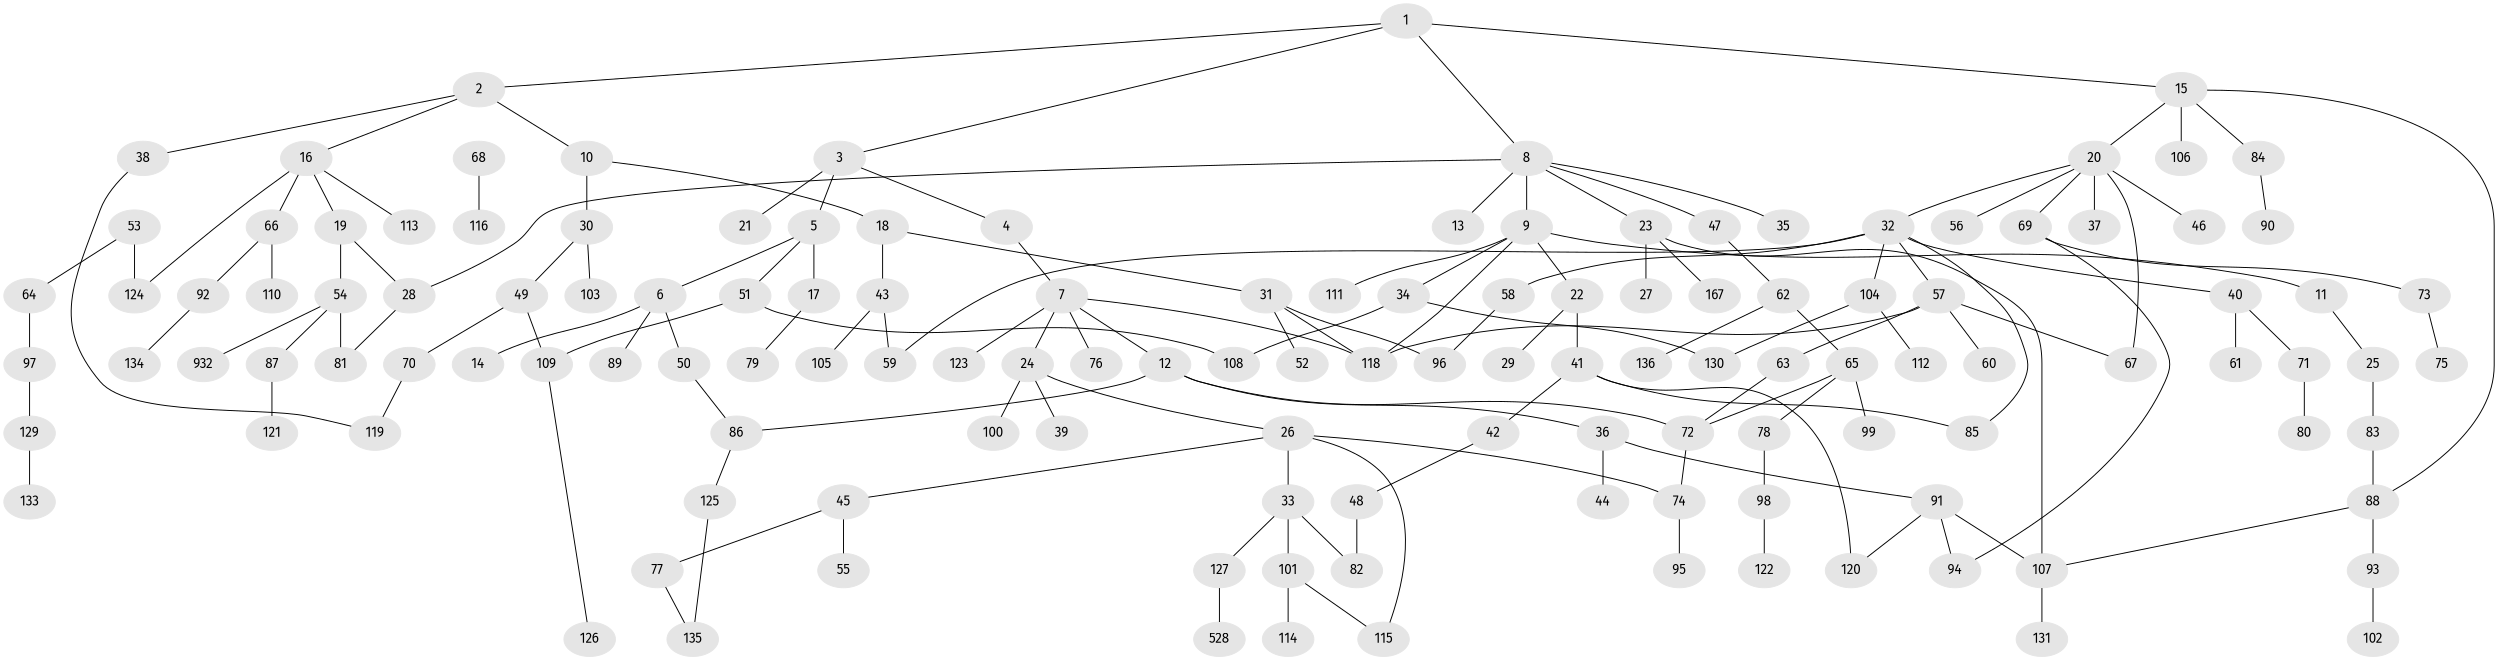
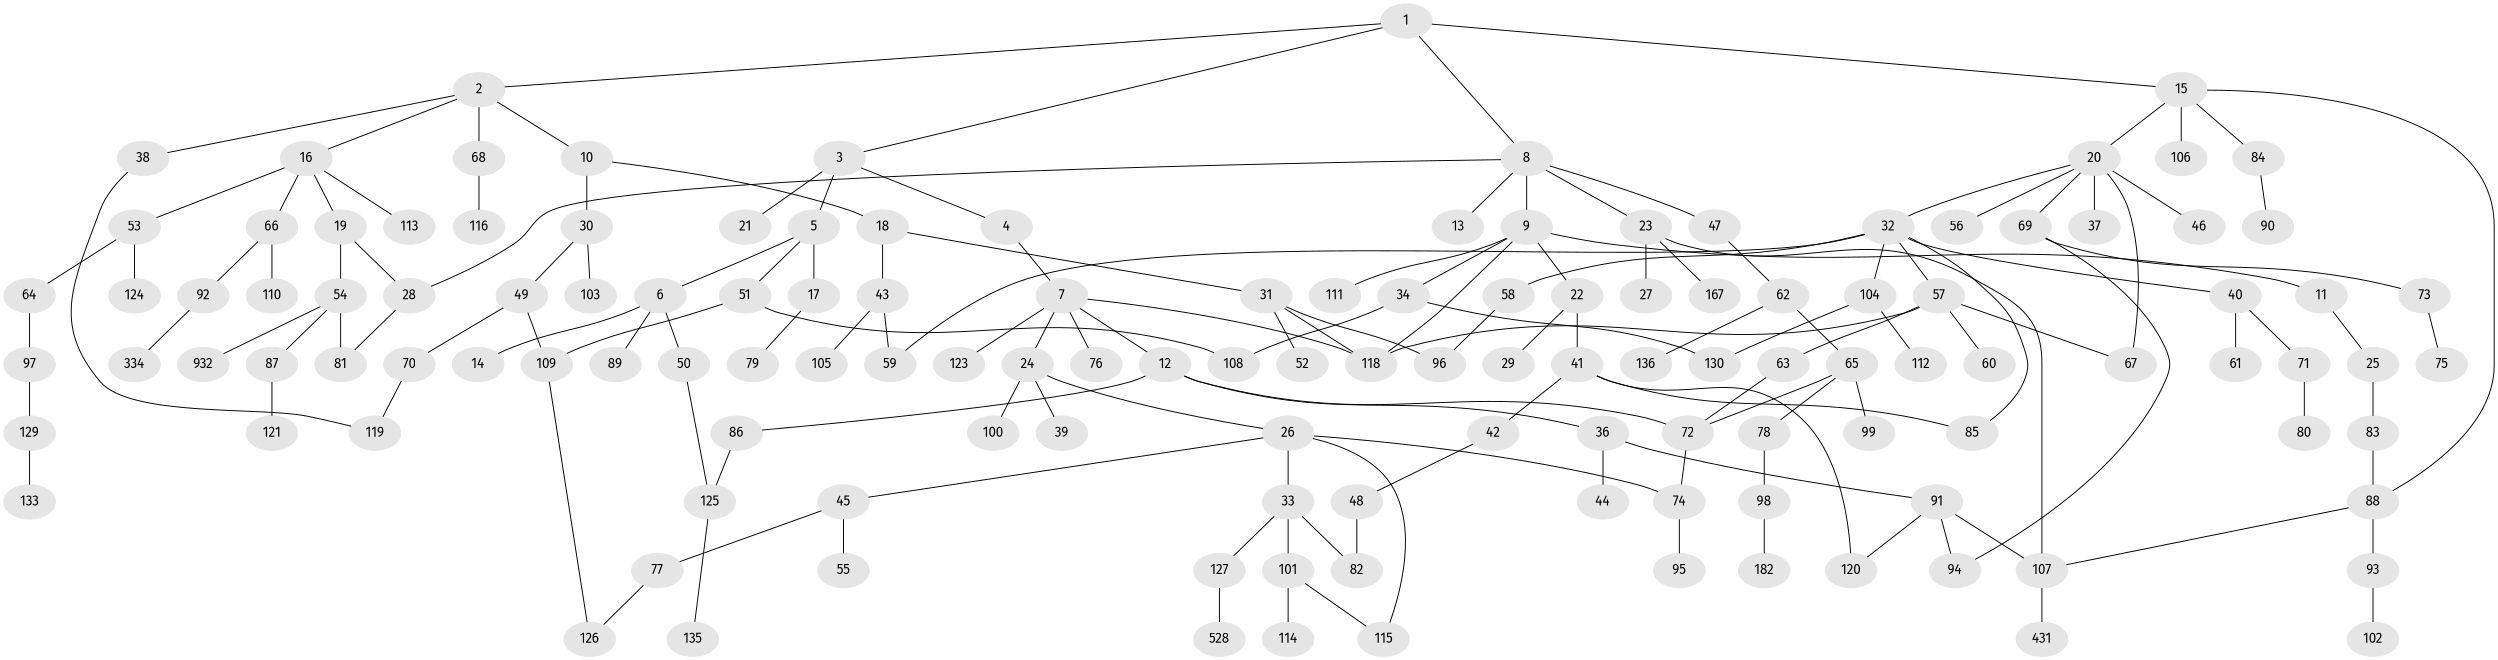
none -> (479, 124)
(218, 225) -> (220, 193)
(1783, 227) -> none
(135, 364) -> (135, 364)
(710, 399) -> (697, 433)
(1764, 571) -> (1764, 571)
(675, 605) -> (624, 605)
(2042, 639) -> (2042, 639)
